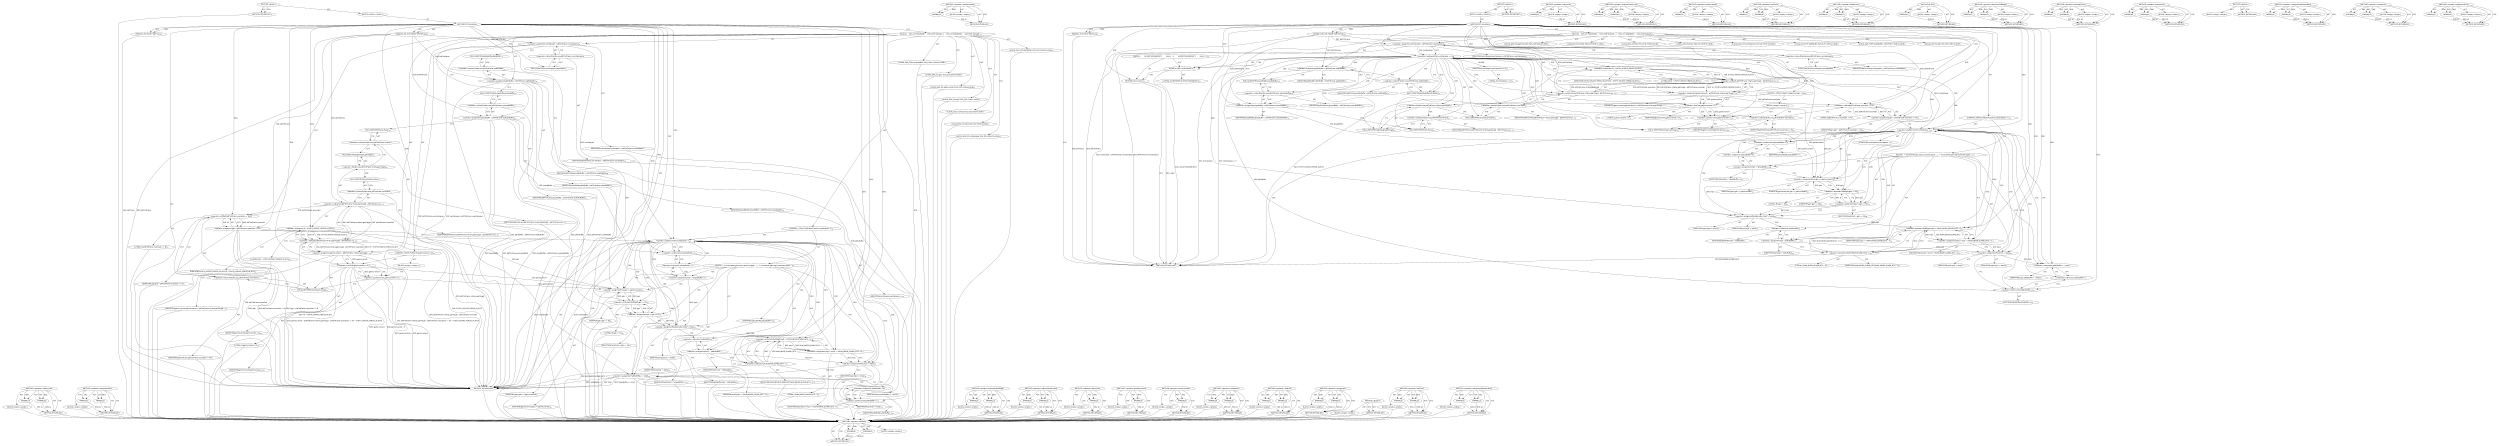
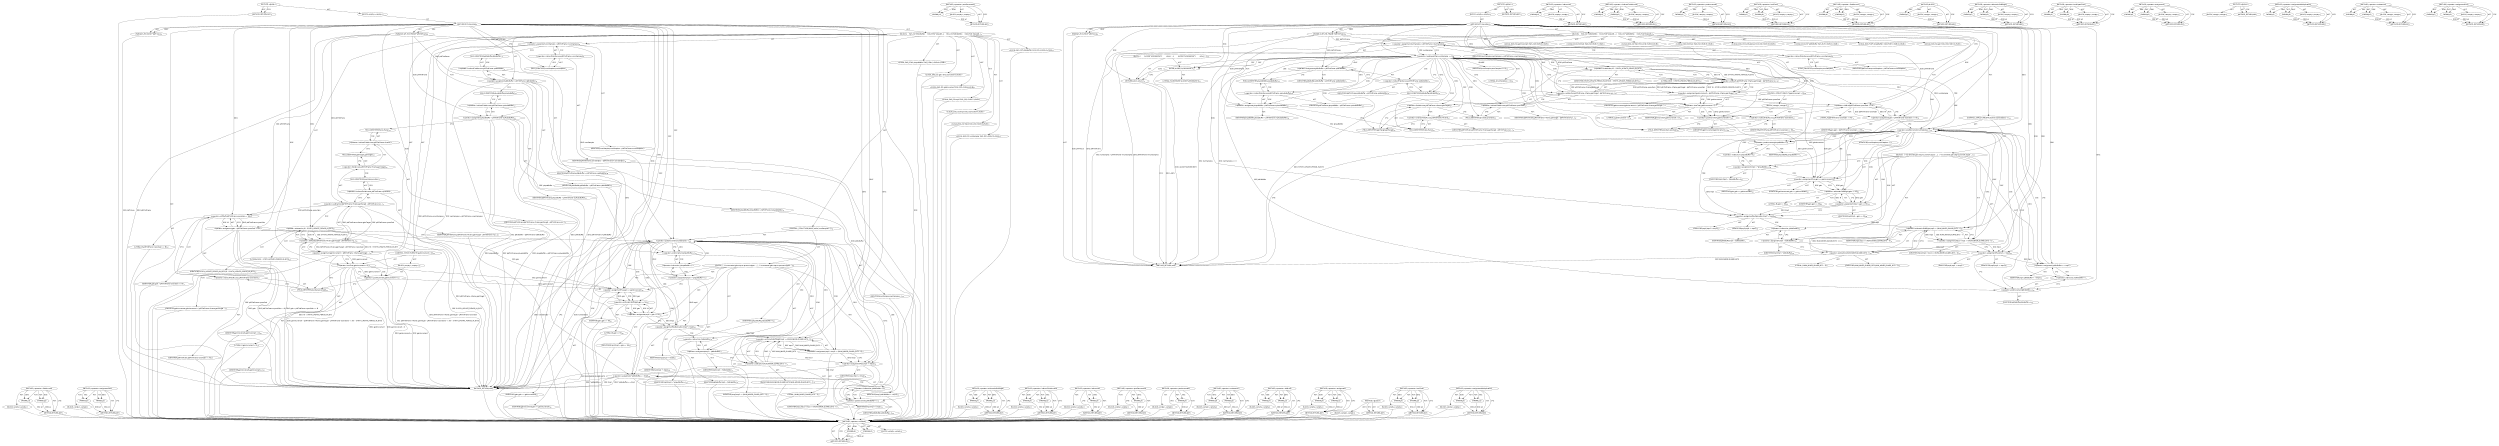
none -> (1252, 60)
(1495, 74) -> (1494, 61)
